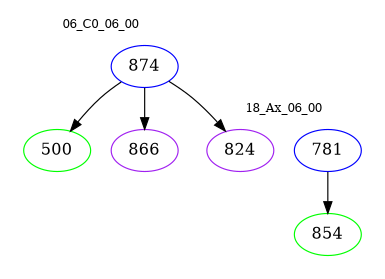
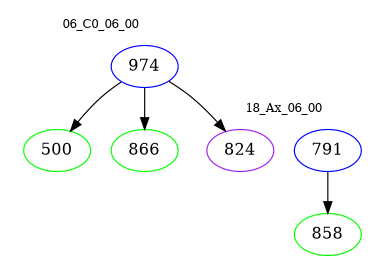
(145, 66) -> (145, 66)
(145, 150) -> (145, 150)
(328, 150) -> (328, 150)
(328, 235) -> (328, 235)
